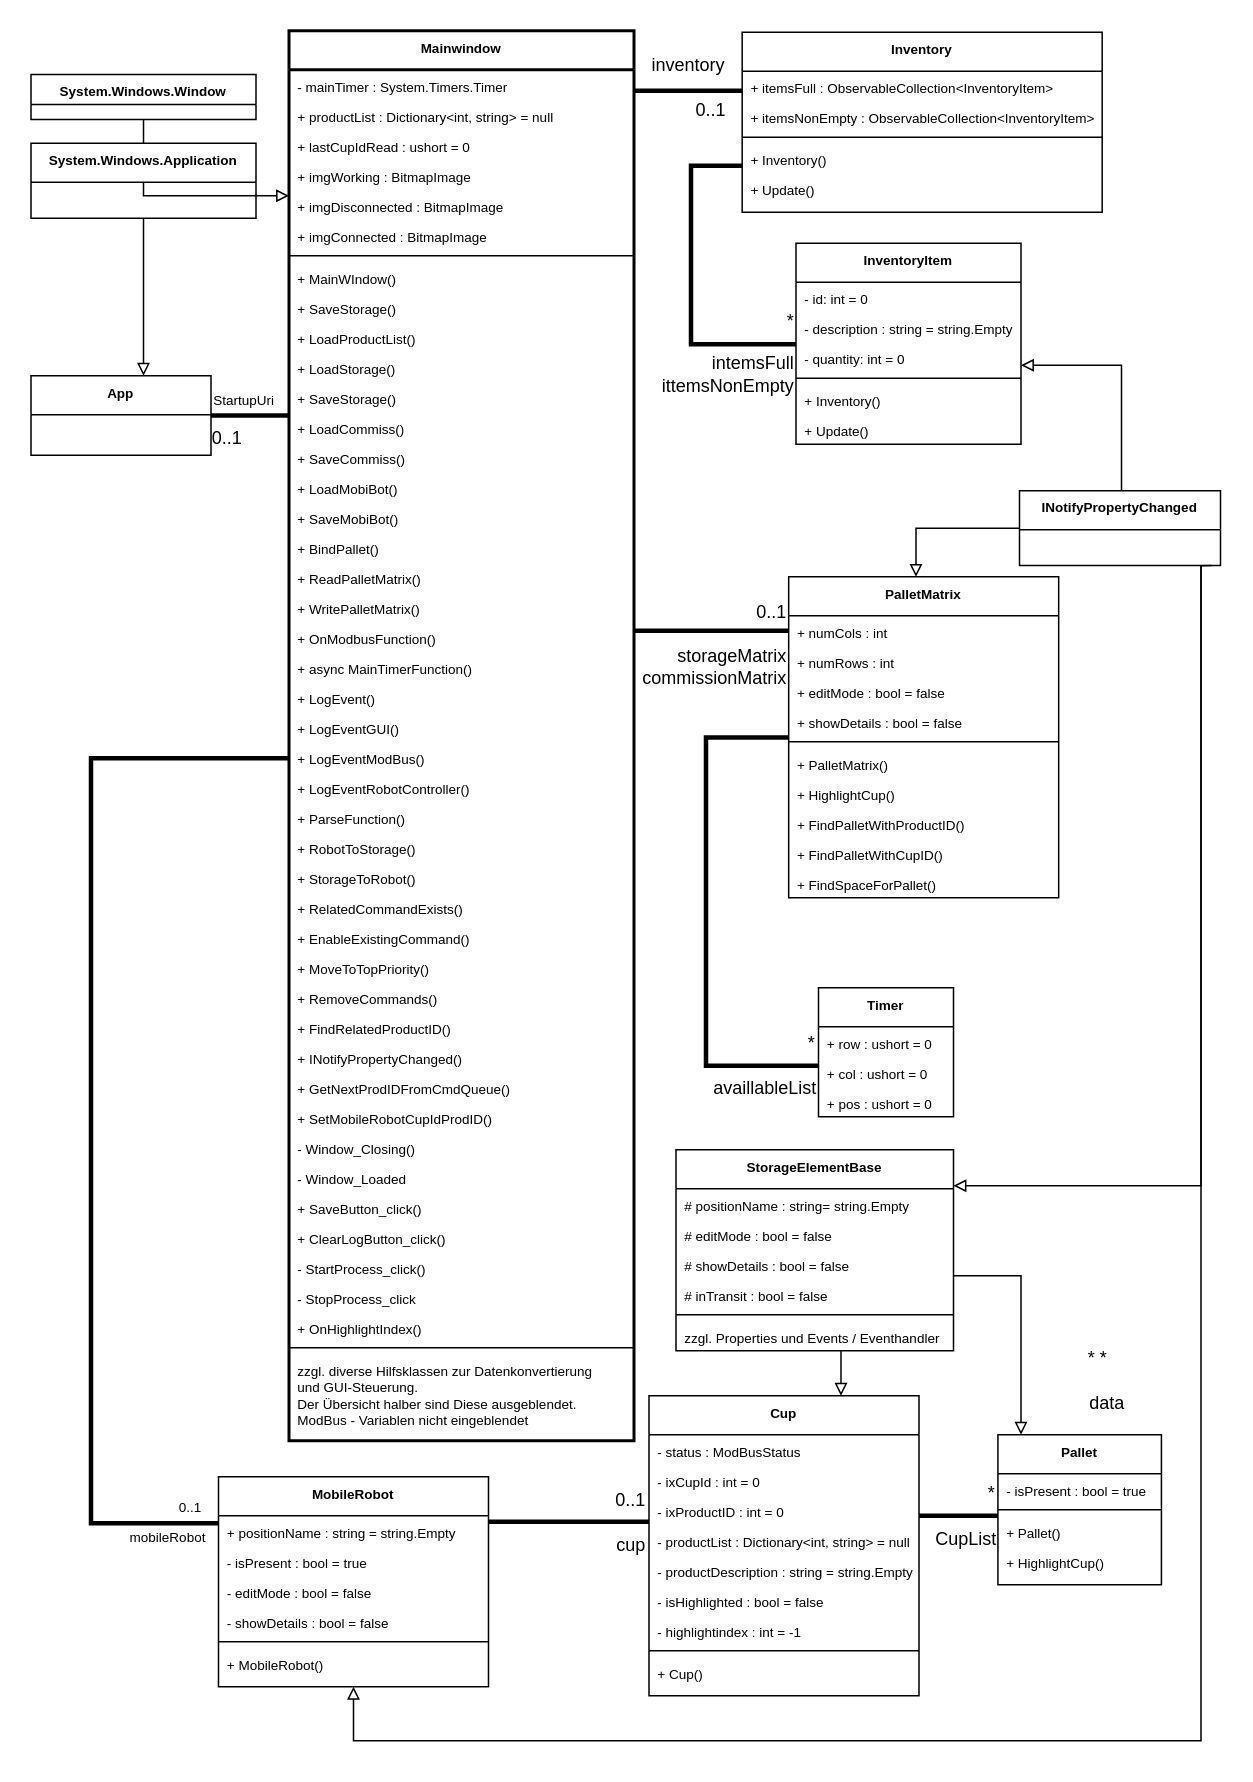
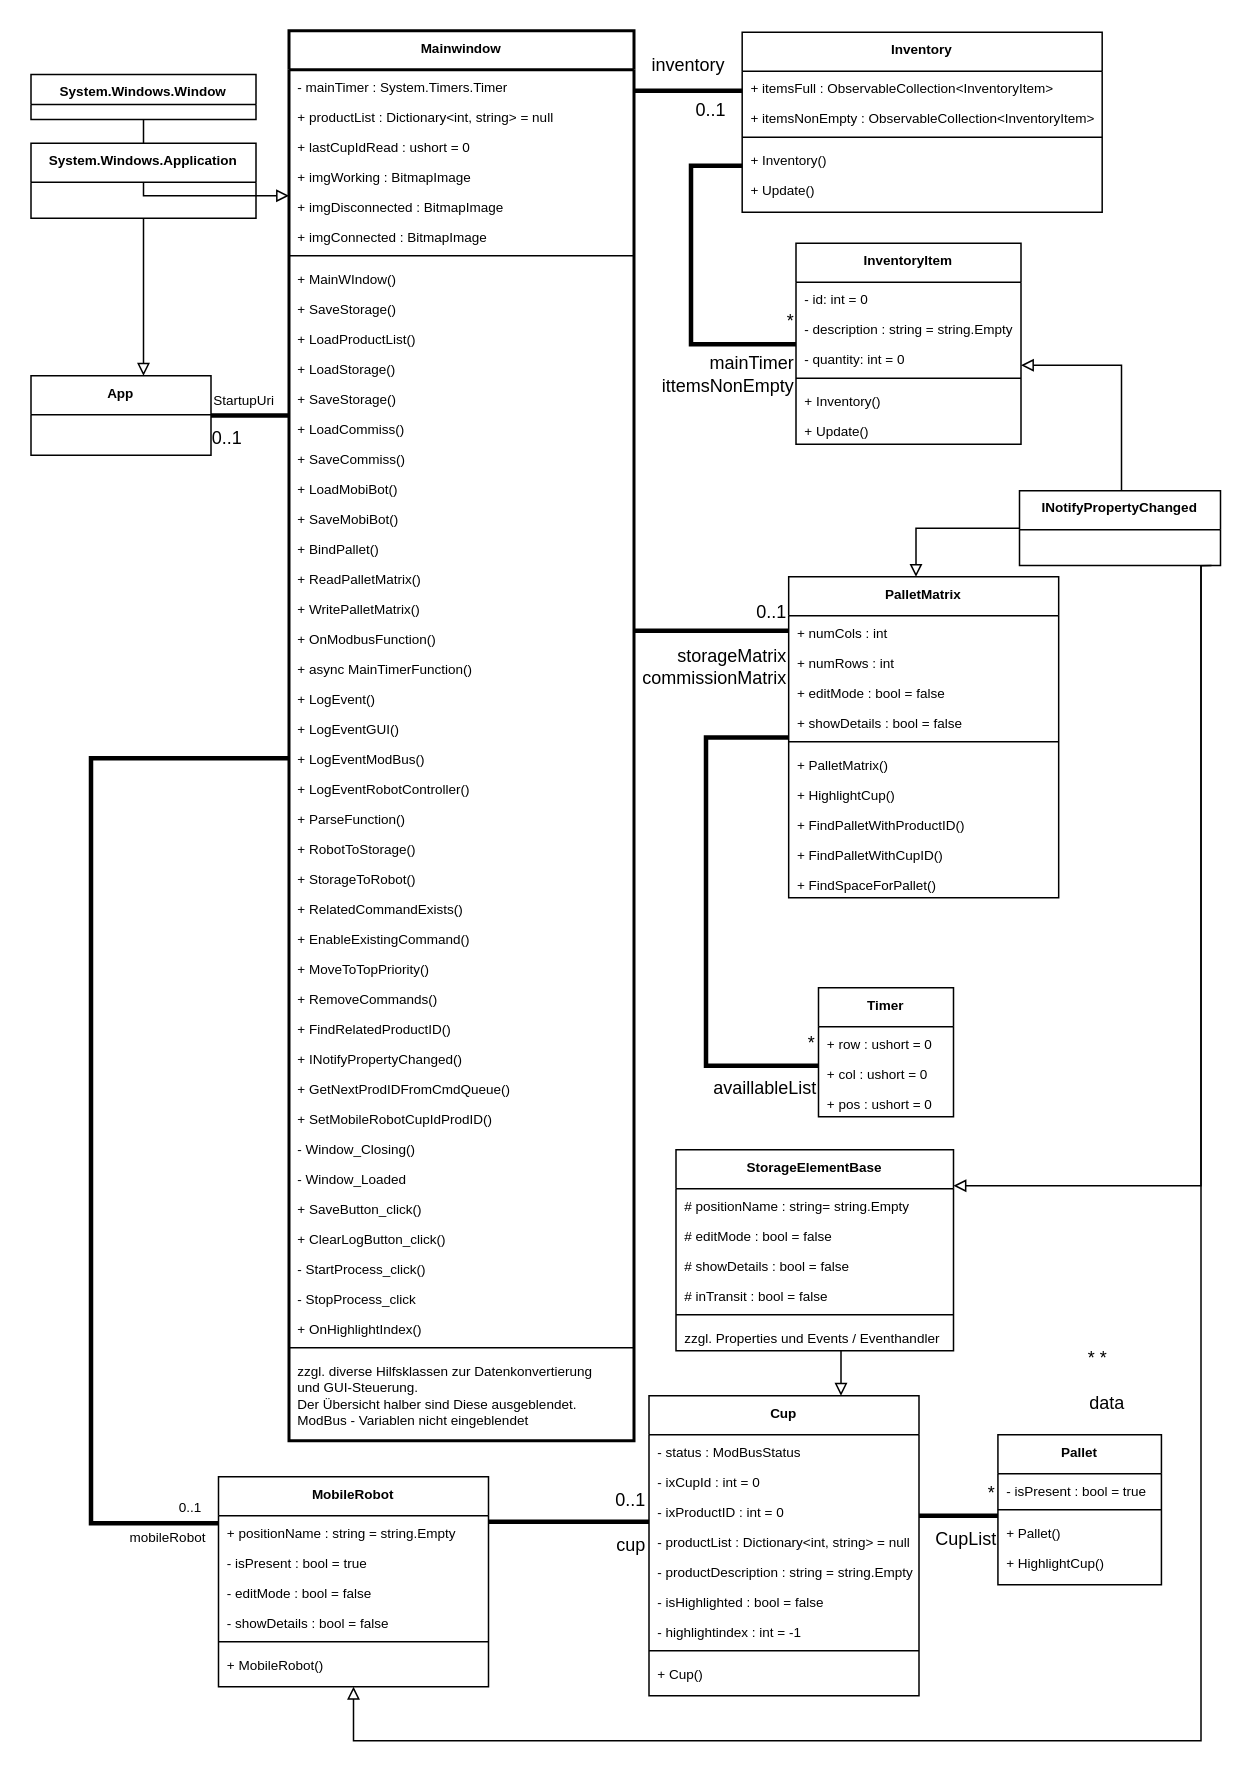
(726, 374) -> (726, 374)
(1021, 1316) -> none
